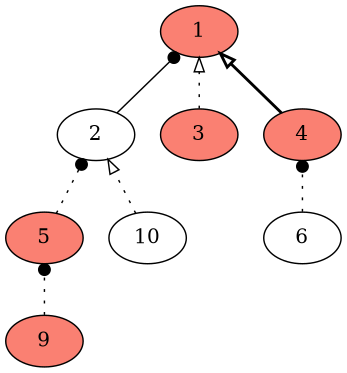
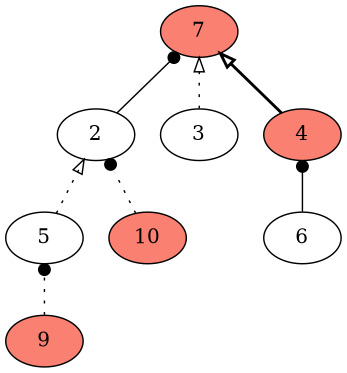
(199, 32) -> (199, 32)
(199, 135) -> (199, 135)
(68, 191) -> (68, 191)
(302, 192) -> (302, 192)
(125, 193) -> (125, 193)
(44, 238) -> (44, 238)
(148, 238) -> (148, 238)
